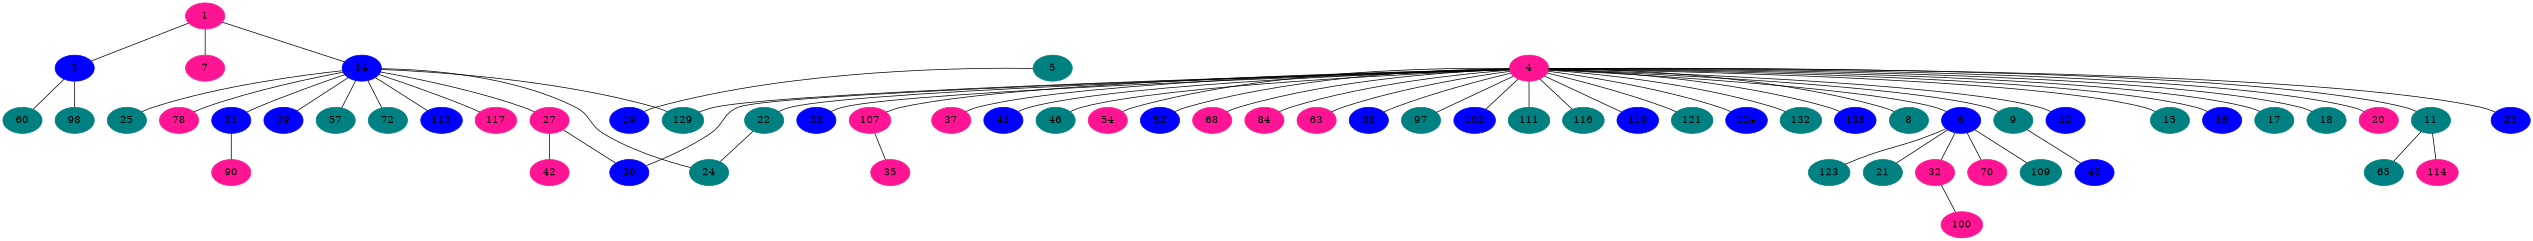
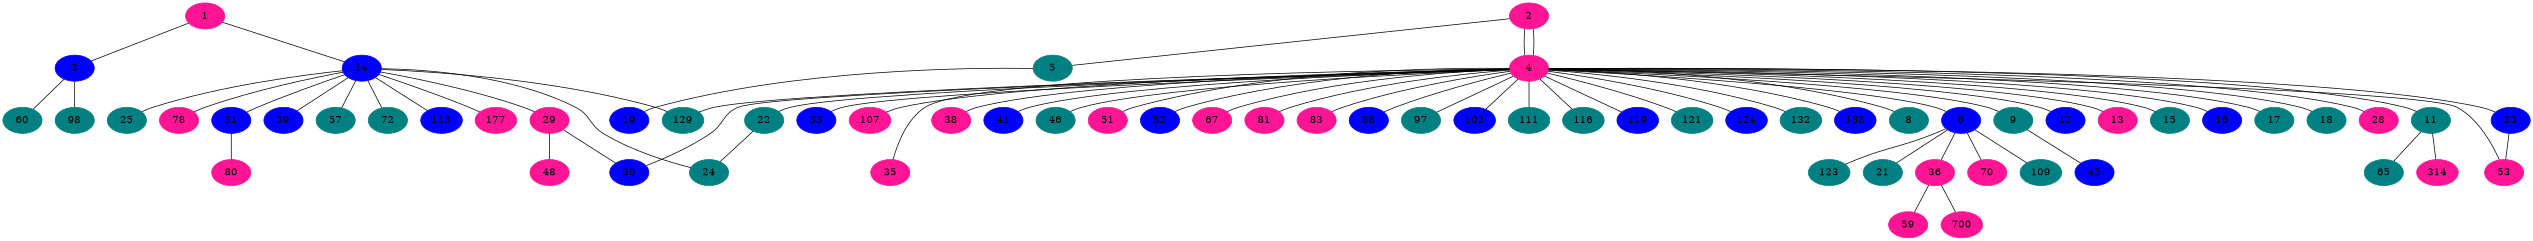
none -> (1529, 16)
(205, 68) -> none
(496, 120) -> (496, 120)
(550, 120) -> (550, 120)
(951, 120) -> (951, 120)
(1108, 120) -> (1108, 120)
(1212, 120) -> (1212, 120)
(1264, 120) -> (1264, 120)
(1317, 120) -> (1317, 120)
none -> (2118, 120)
(2379, 120) -> (2379, 120)
(880, 146) -> (1185, 77)
(231, 173) -> (231, 173)
(550, 173) -> (550, 173)
(1935, 173) -> (1935, 173)
(2437, 173) -> (2437, 173)
none -> (2504, 173)
none -> (1908, 225)
(1962, 225) -> (1962, 225)
